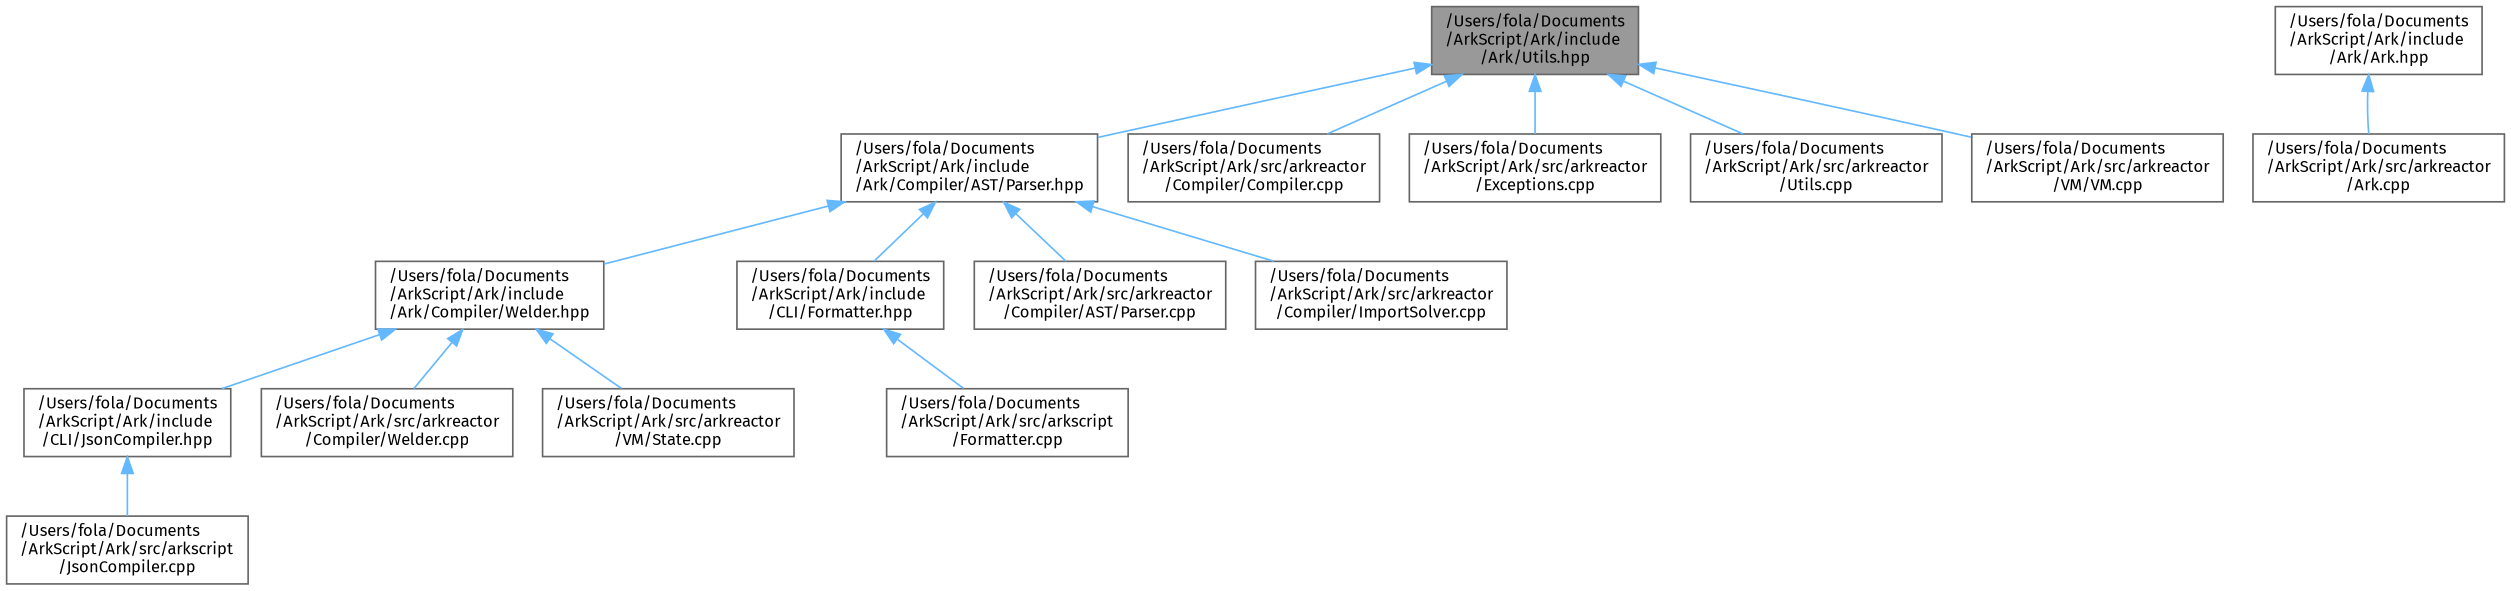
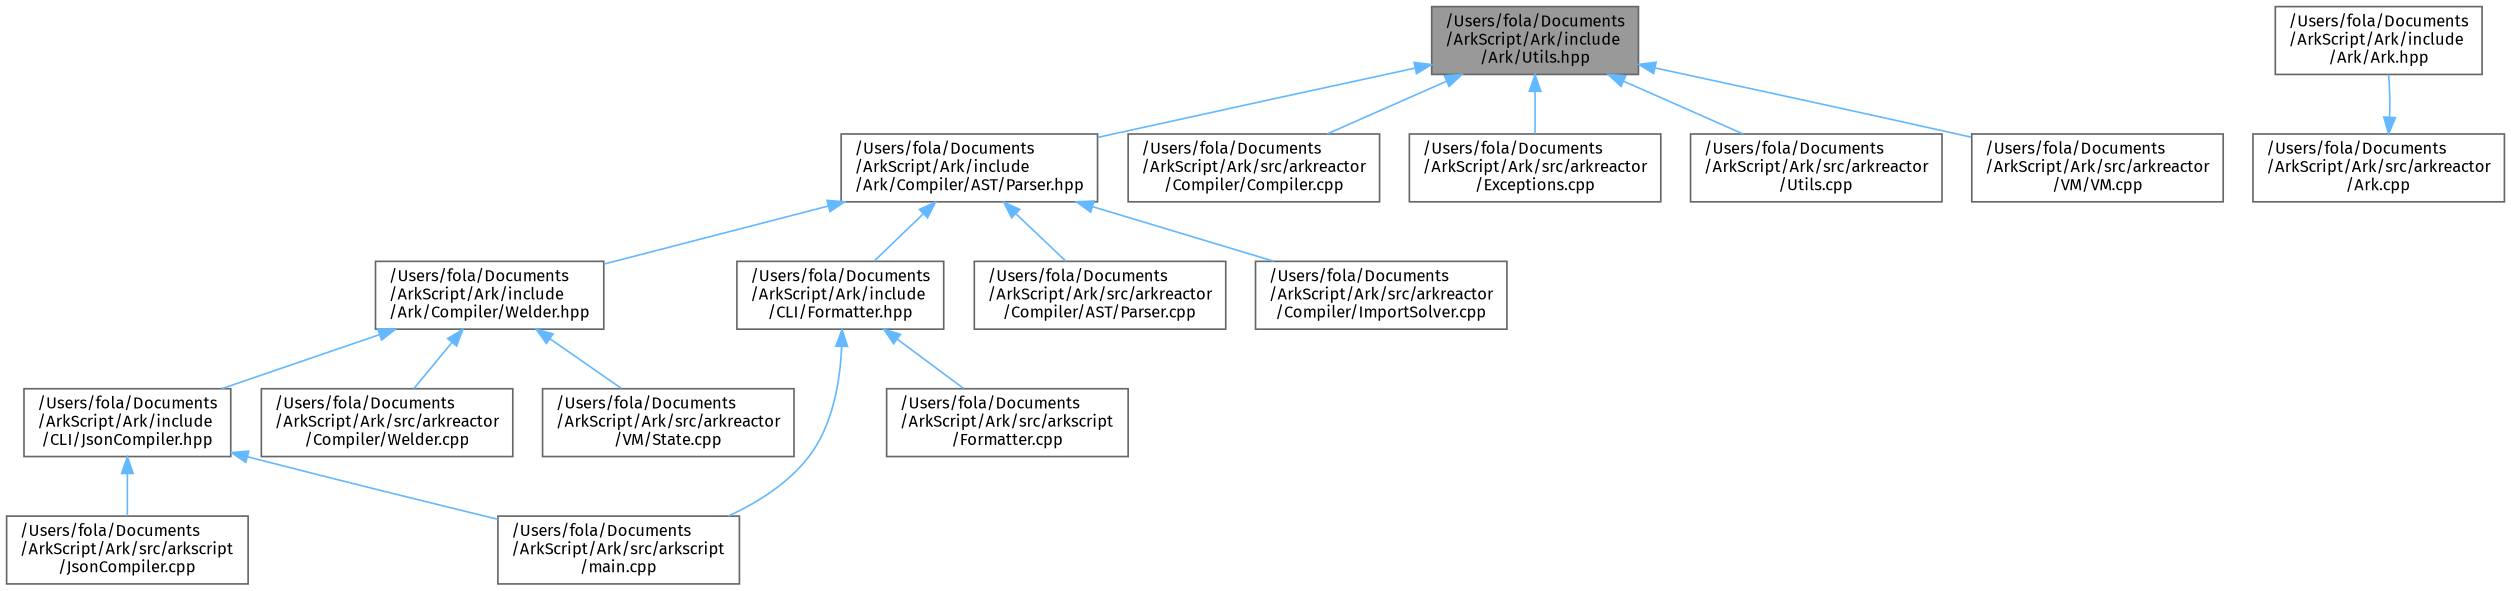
(2368, 113) -> (2390, 96)
none -> (619, 550)
